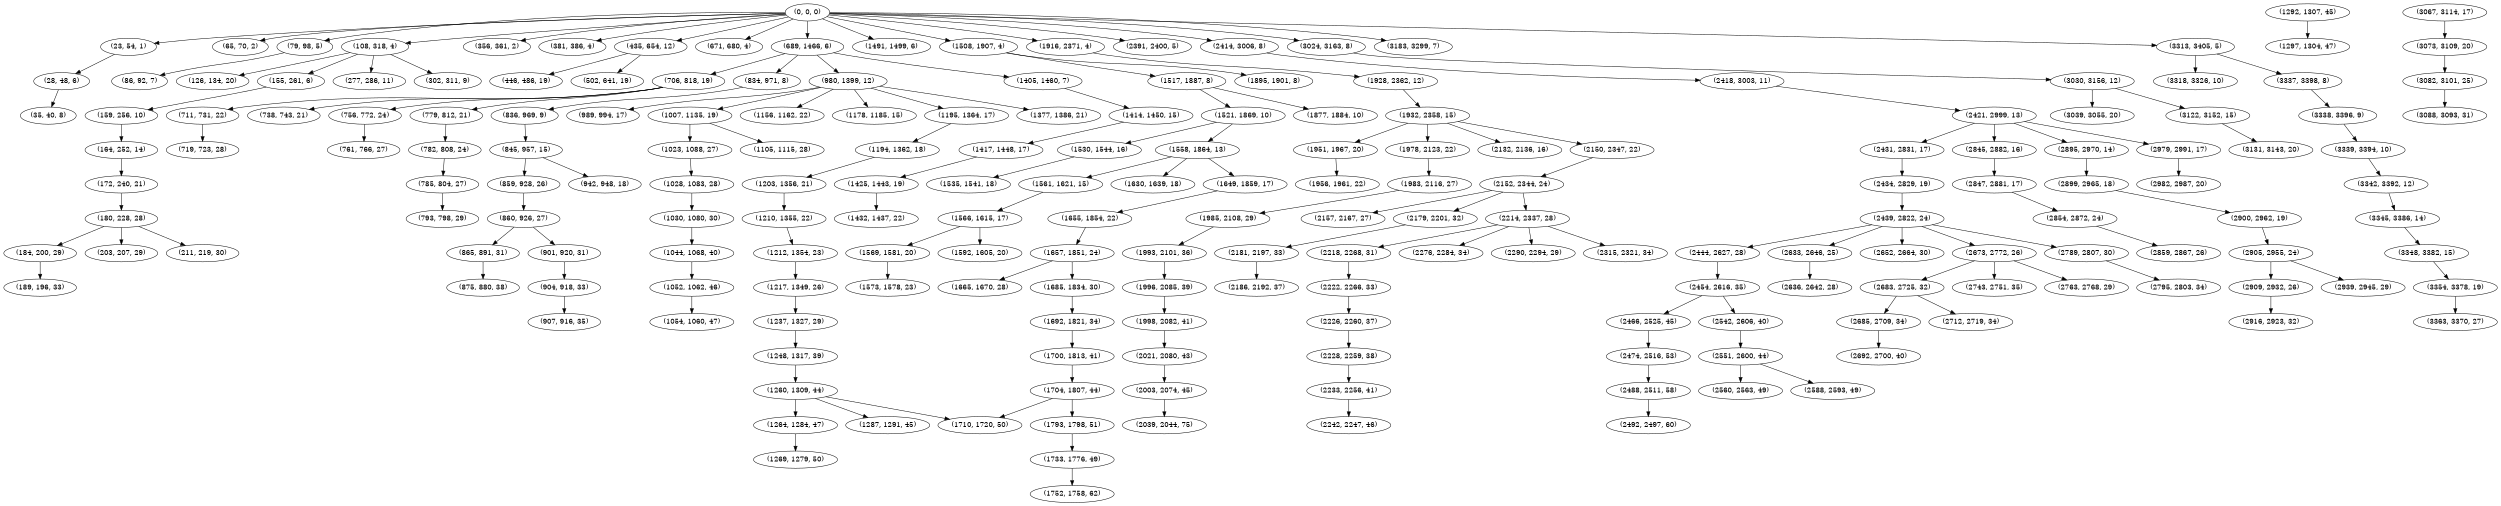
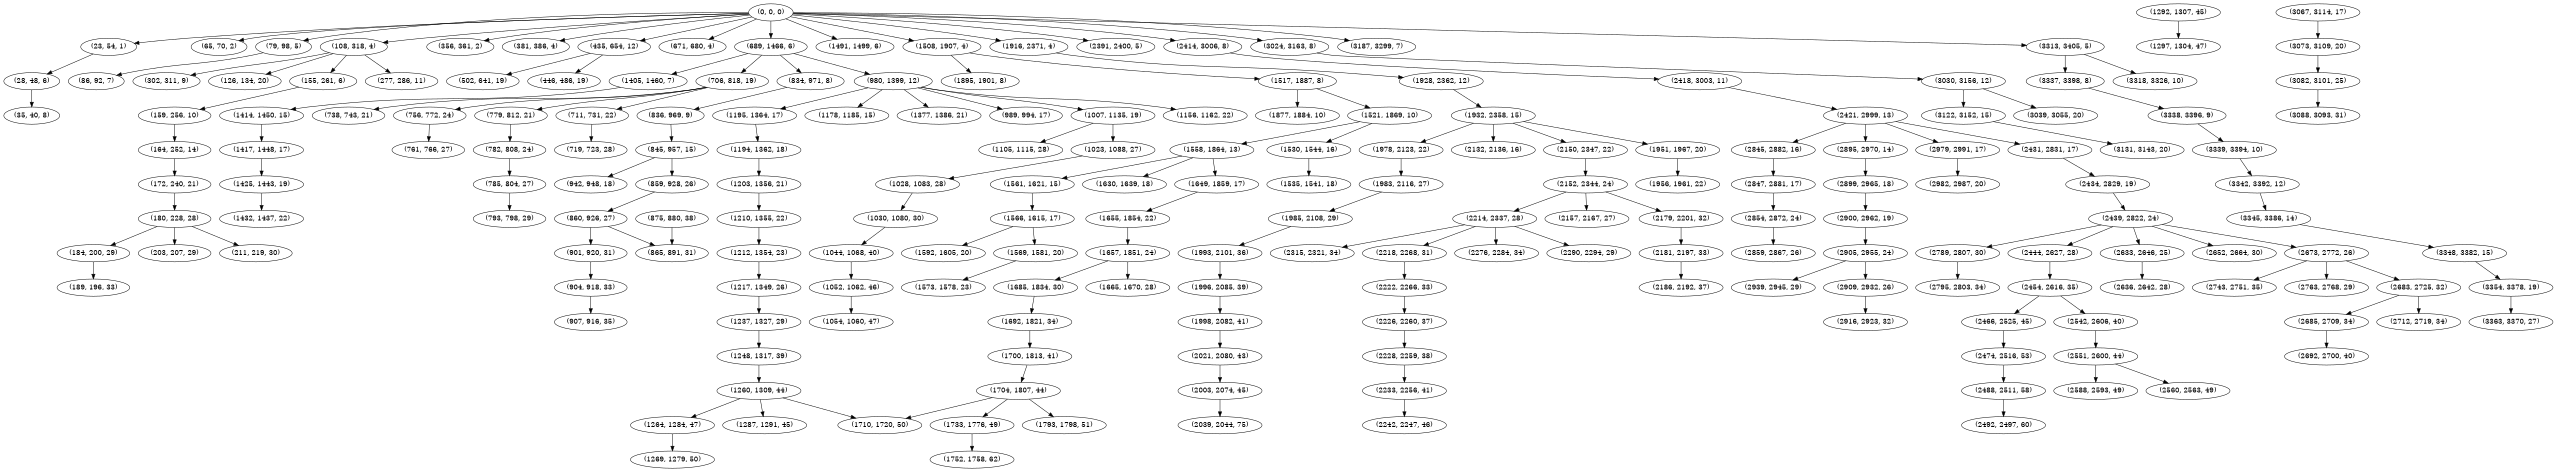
(1413, 47) -> (1377, 47)
(483, 268) -> (672, 234)
(1072, 440) -> (997, 407)
